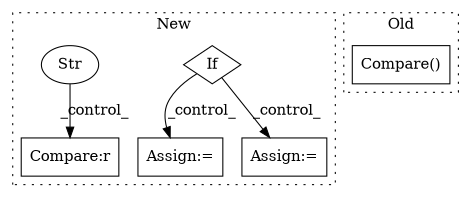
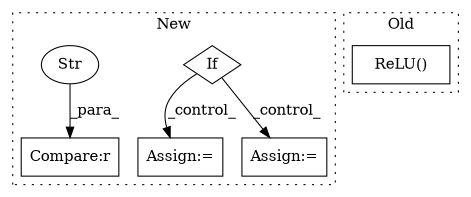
(401, 65) -> (401, 65)
(94, 111) -> (94, 111)
